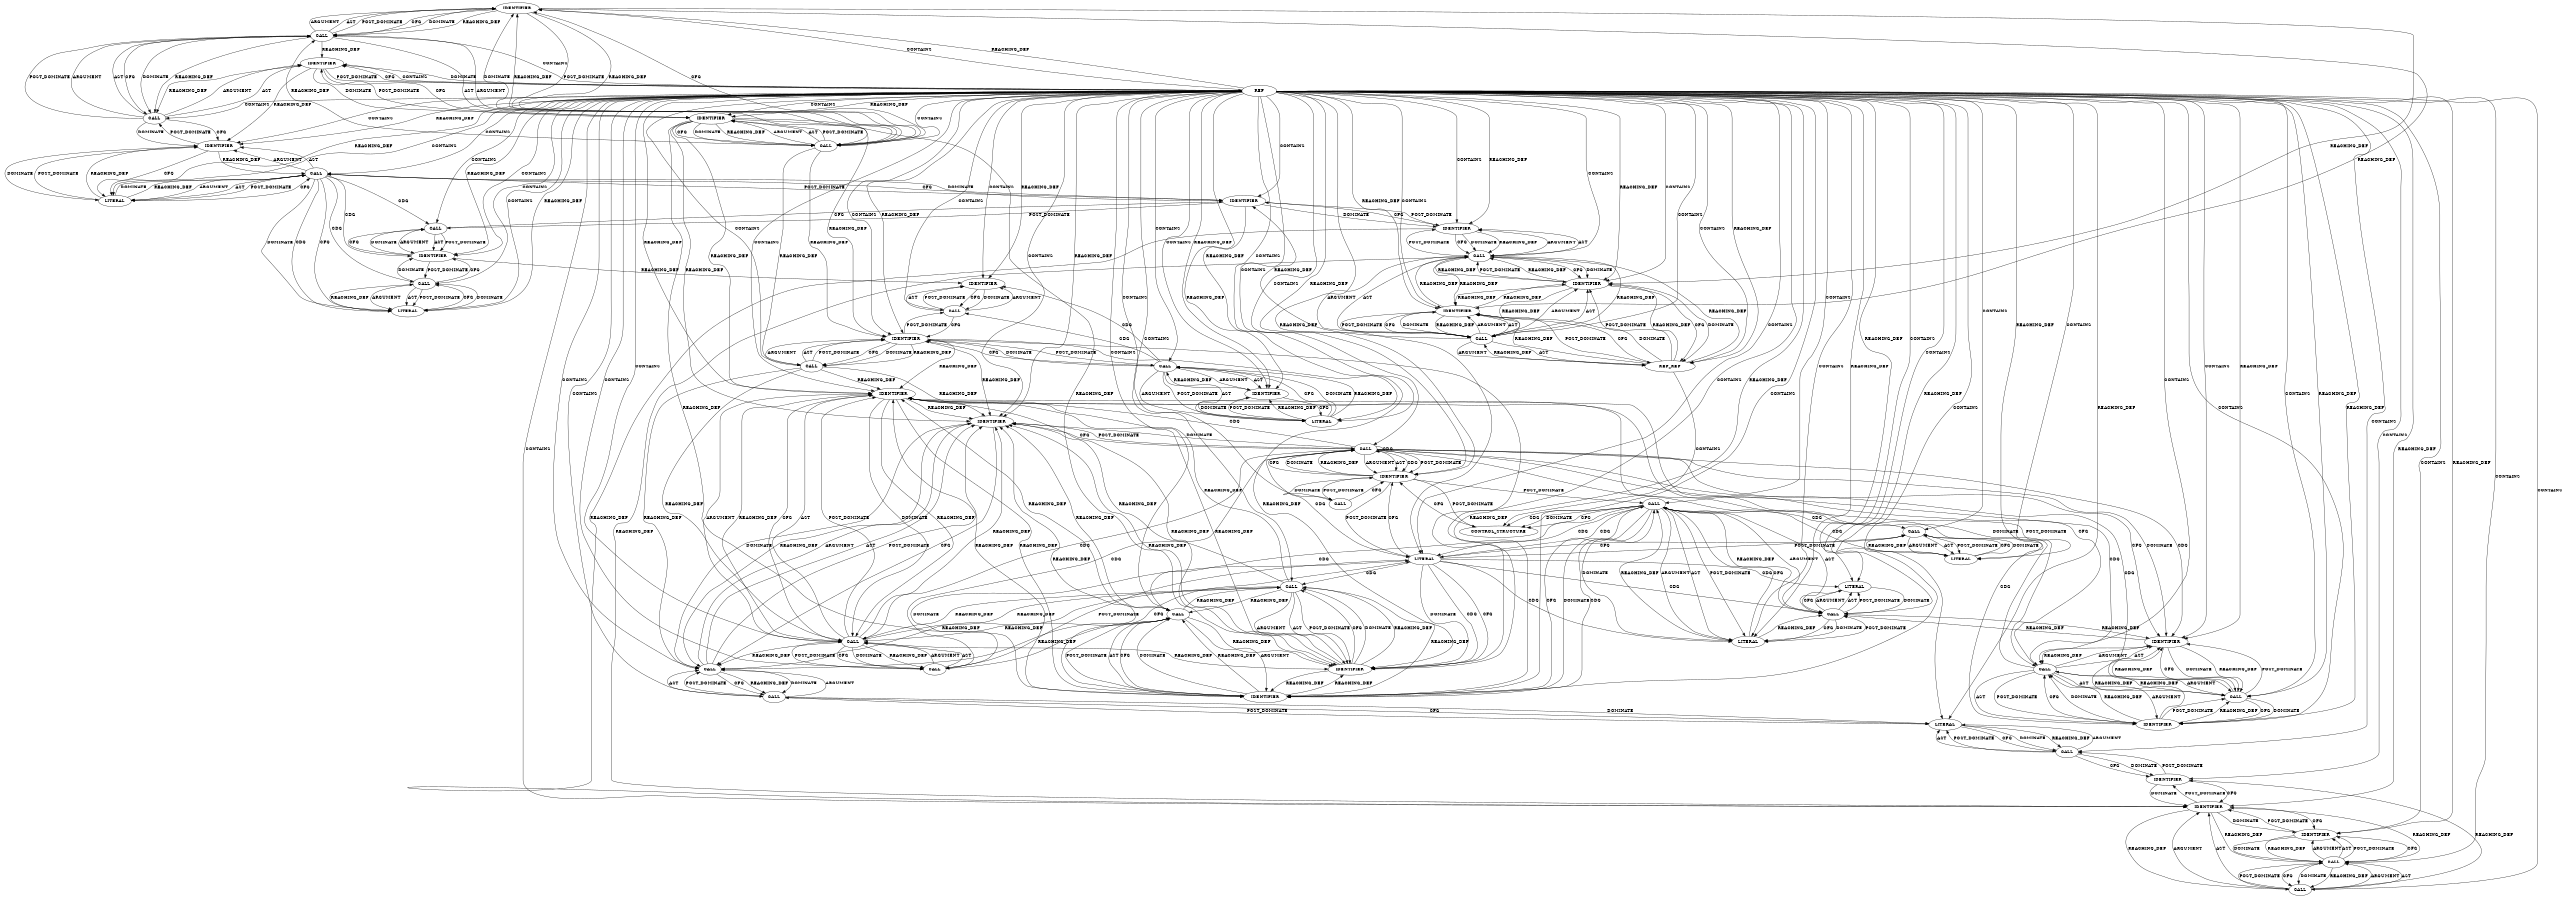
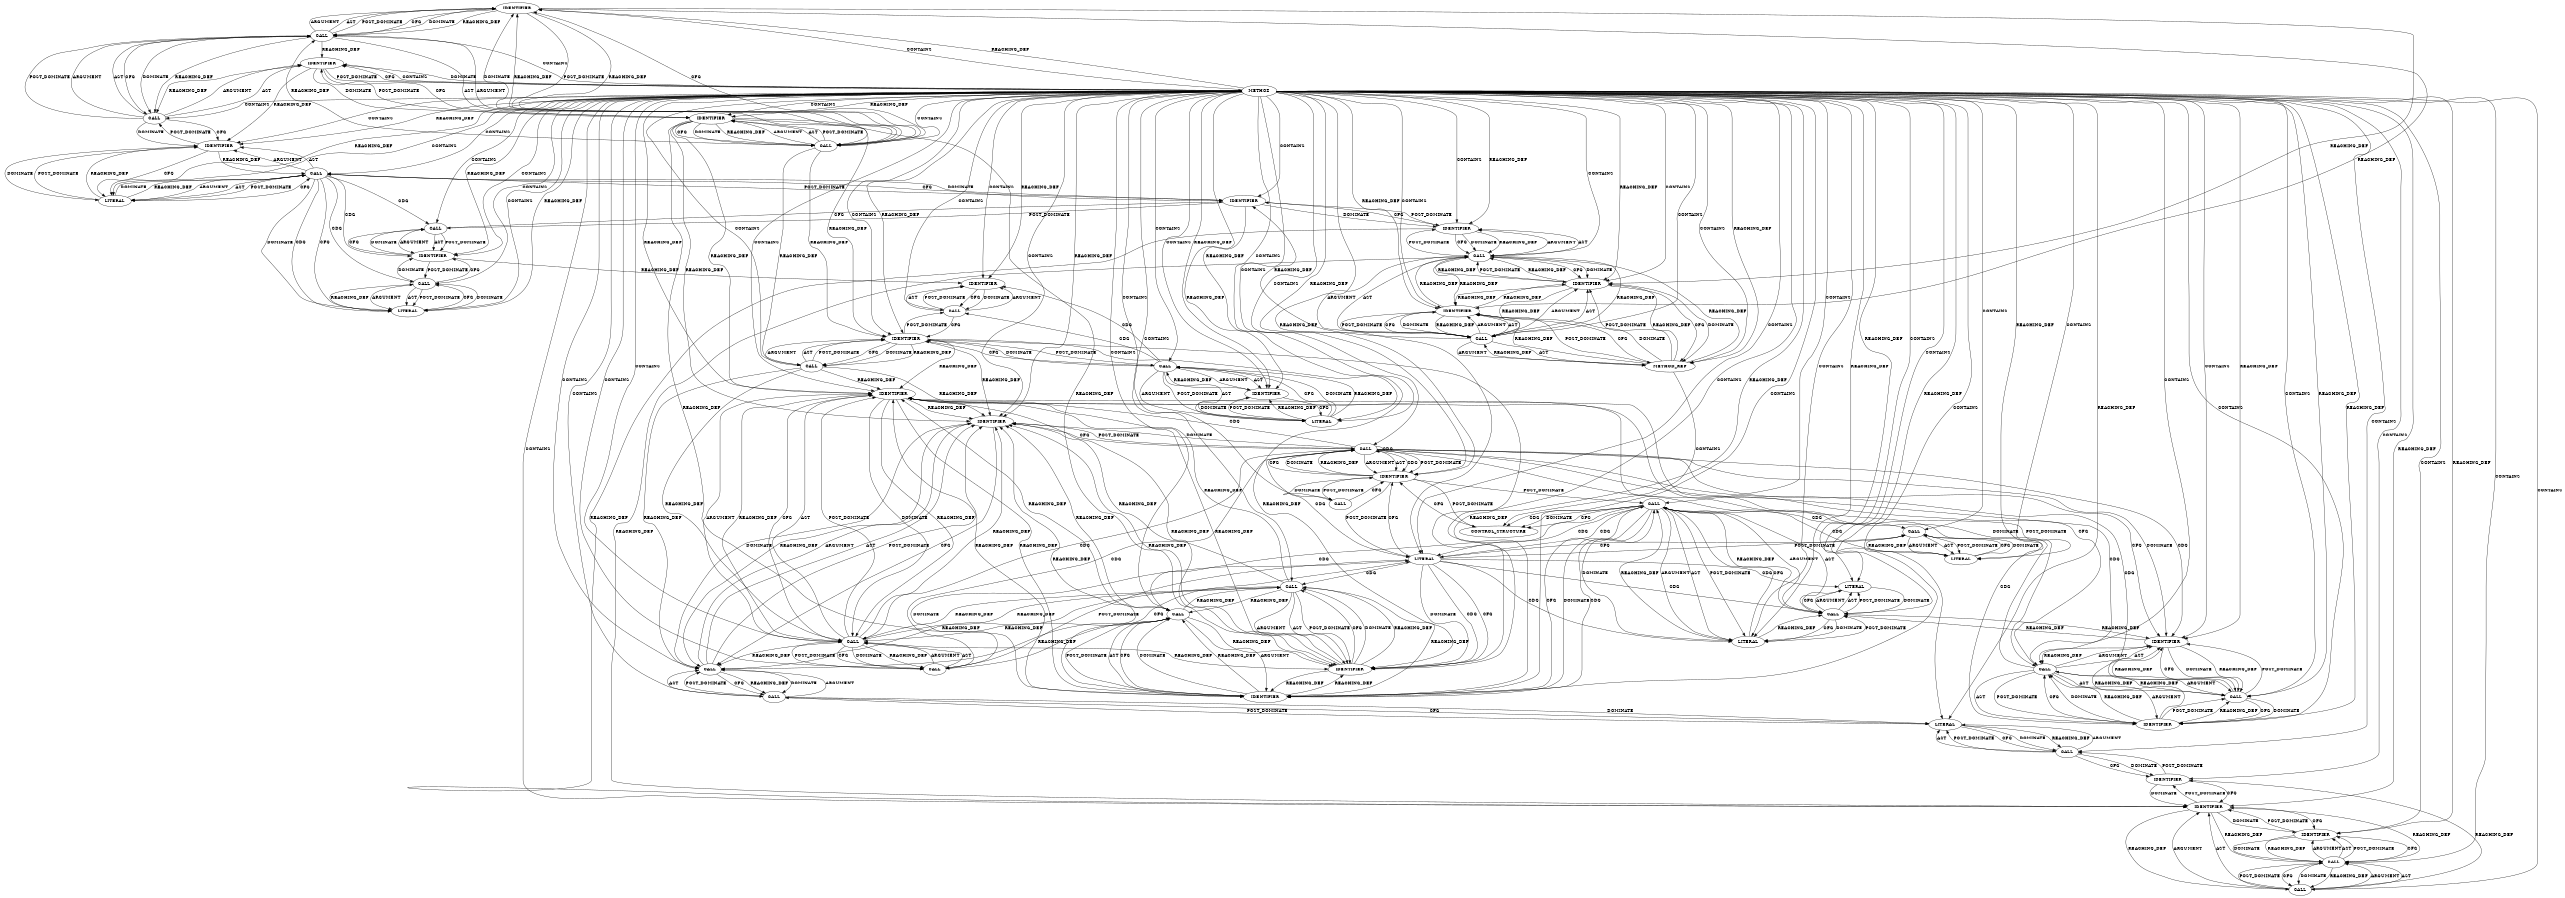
(1259, 91) -> (1259, 91)
(1670, 366) -> (1670, 366)
